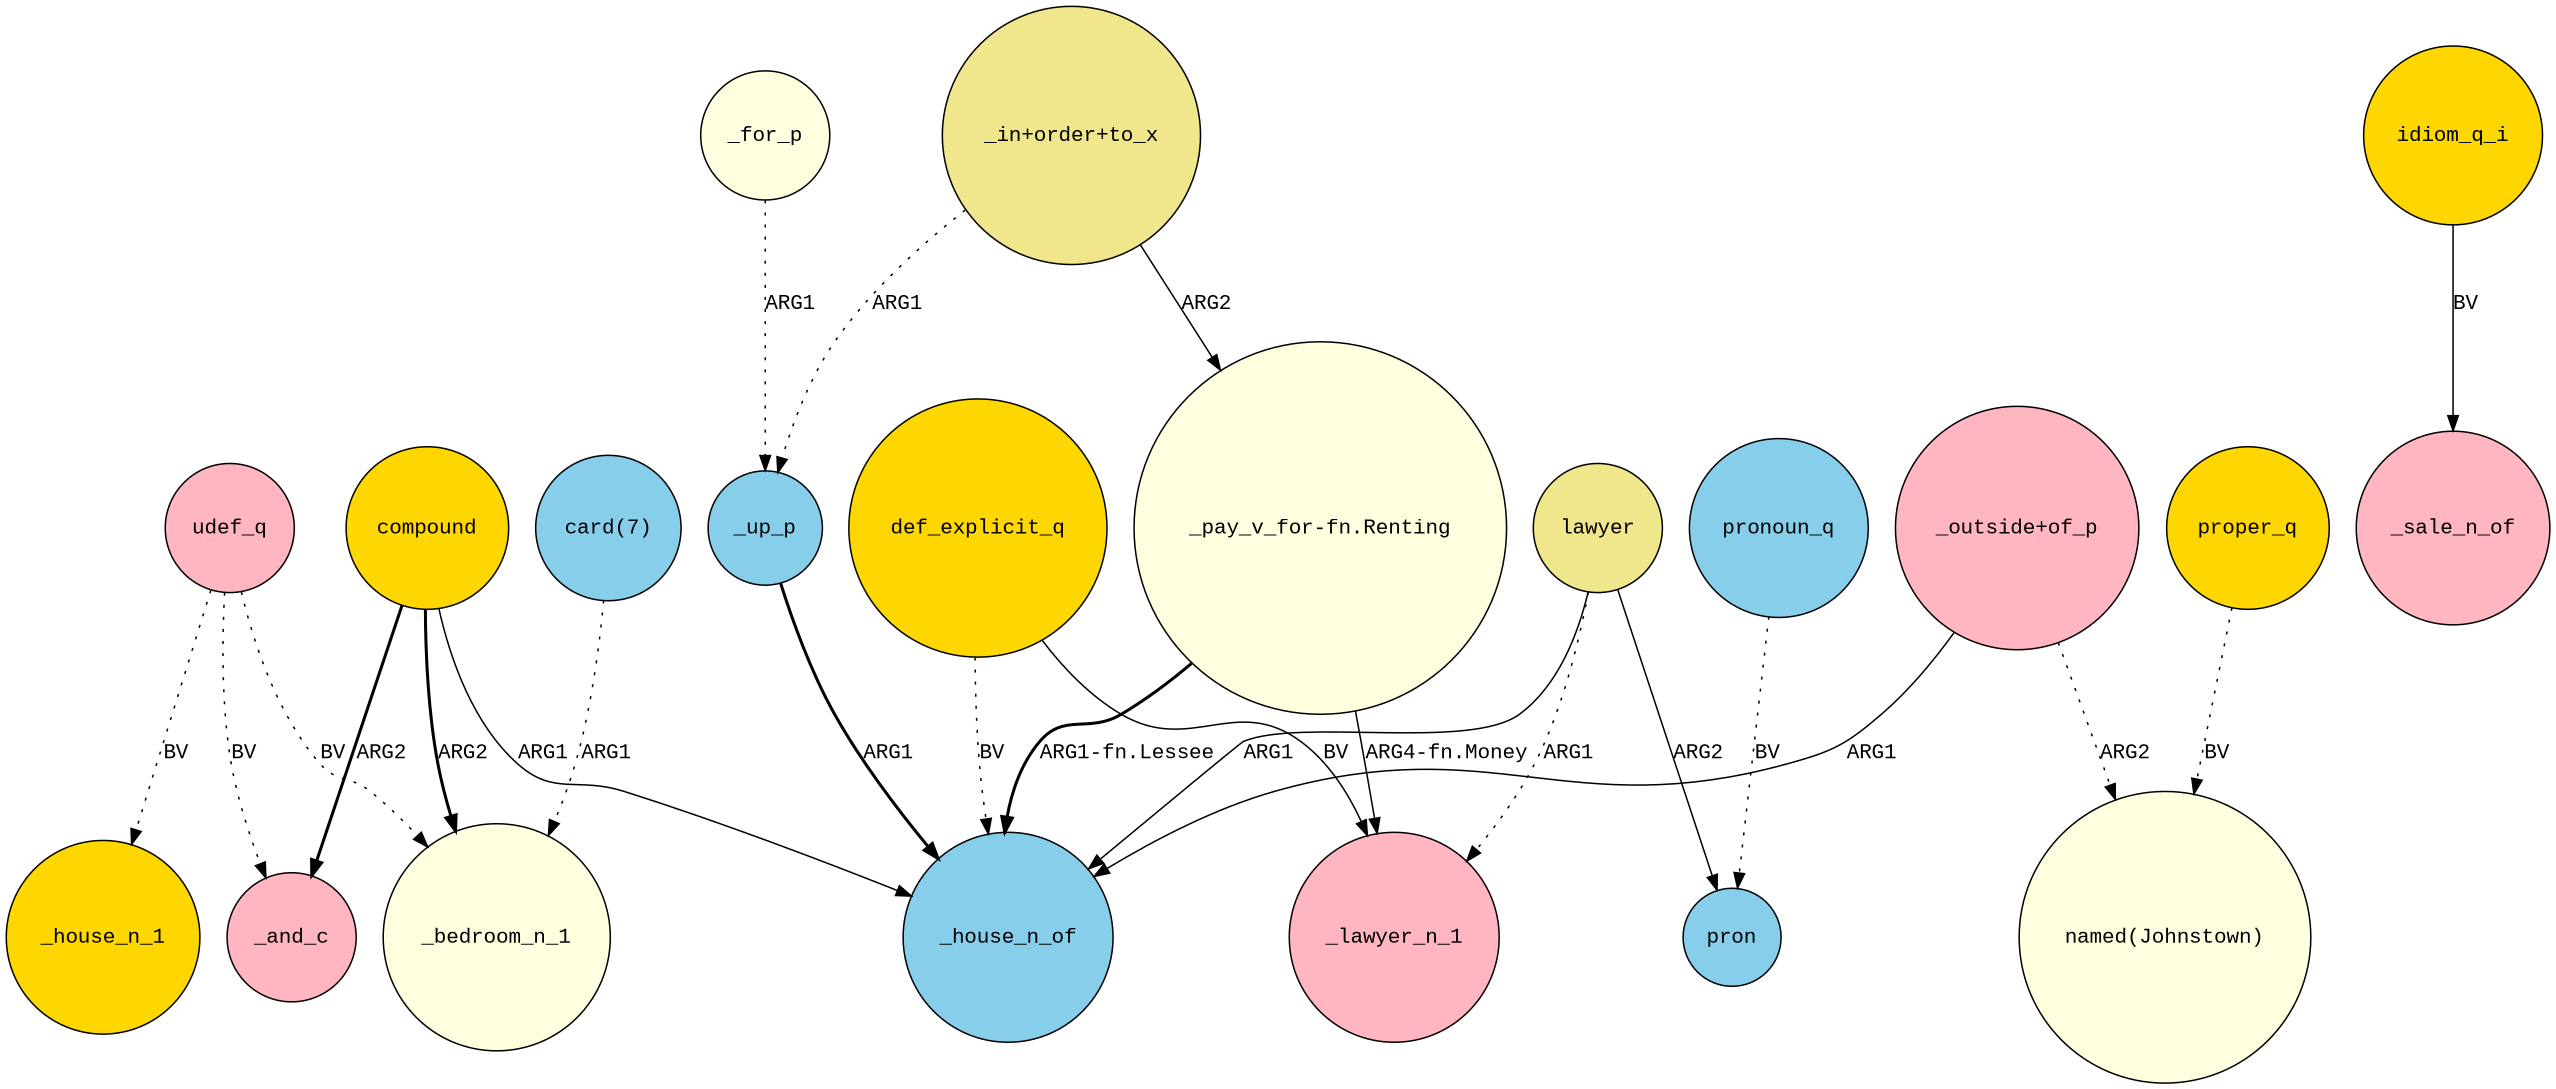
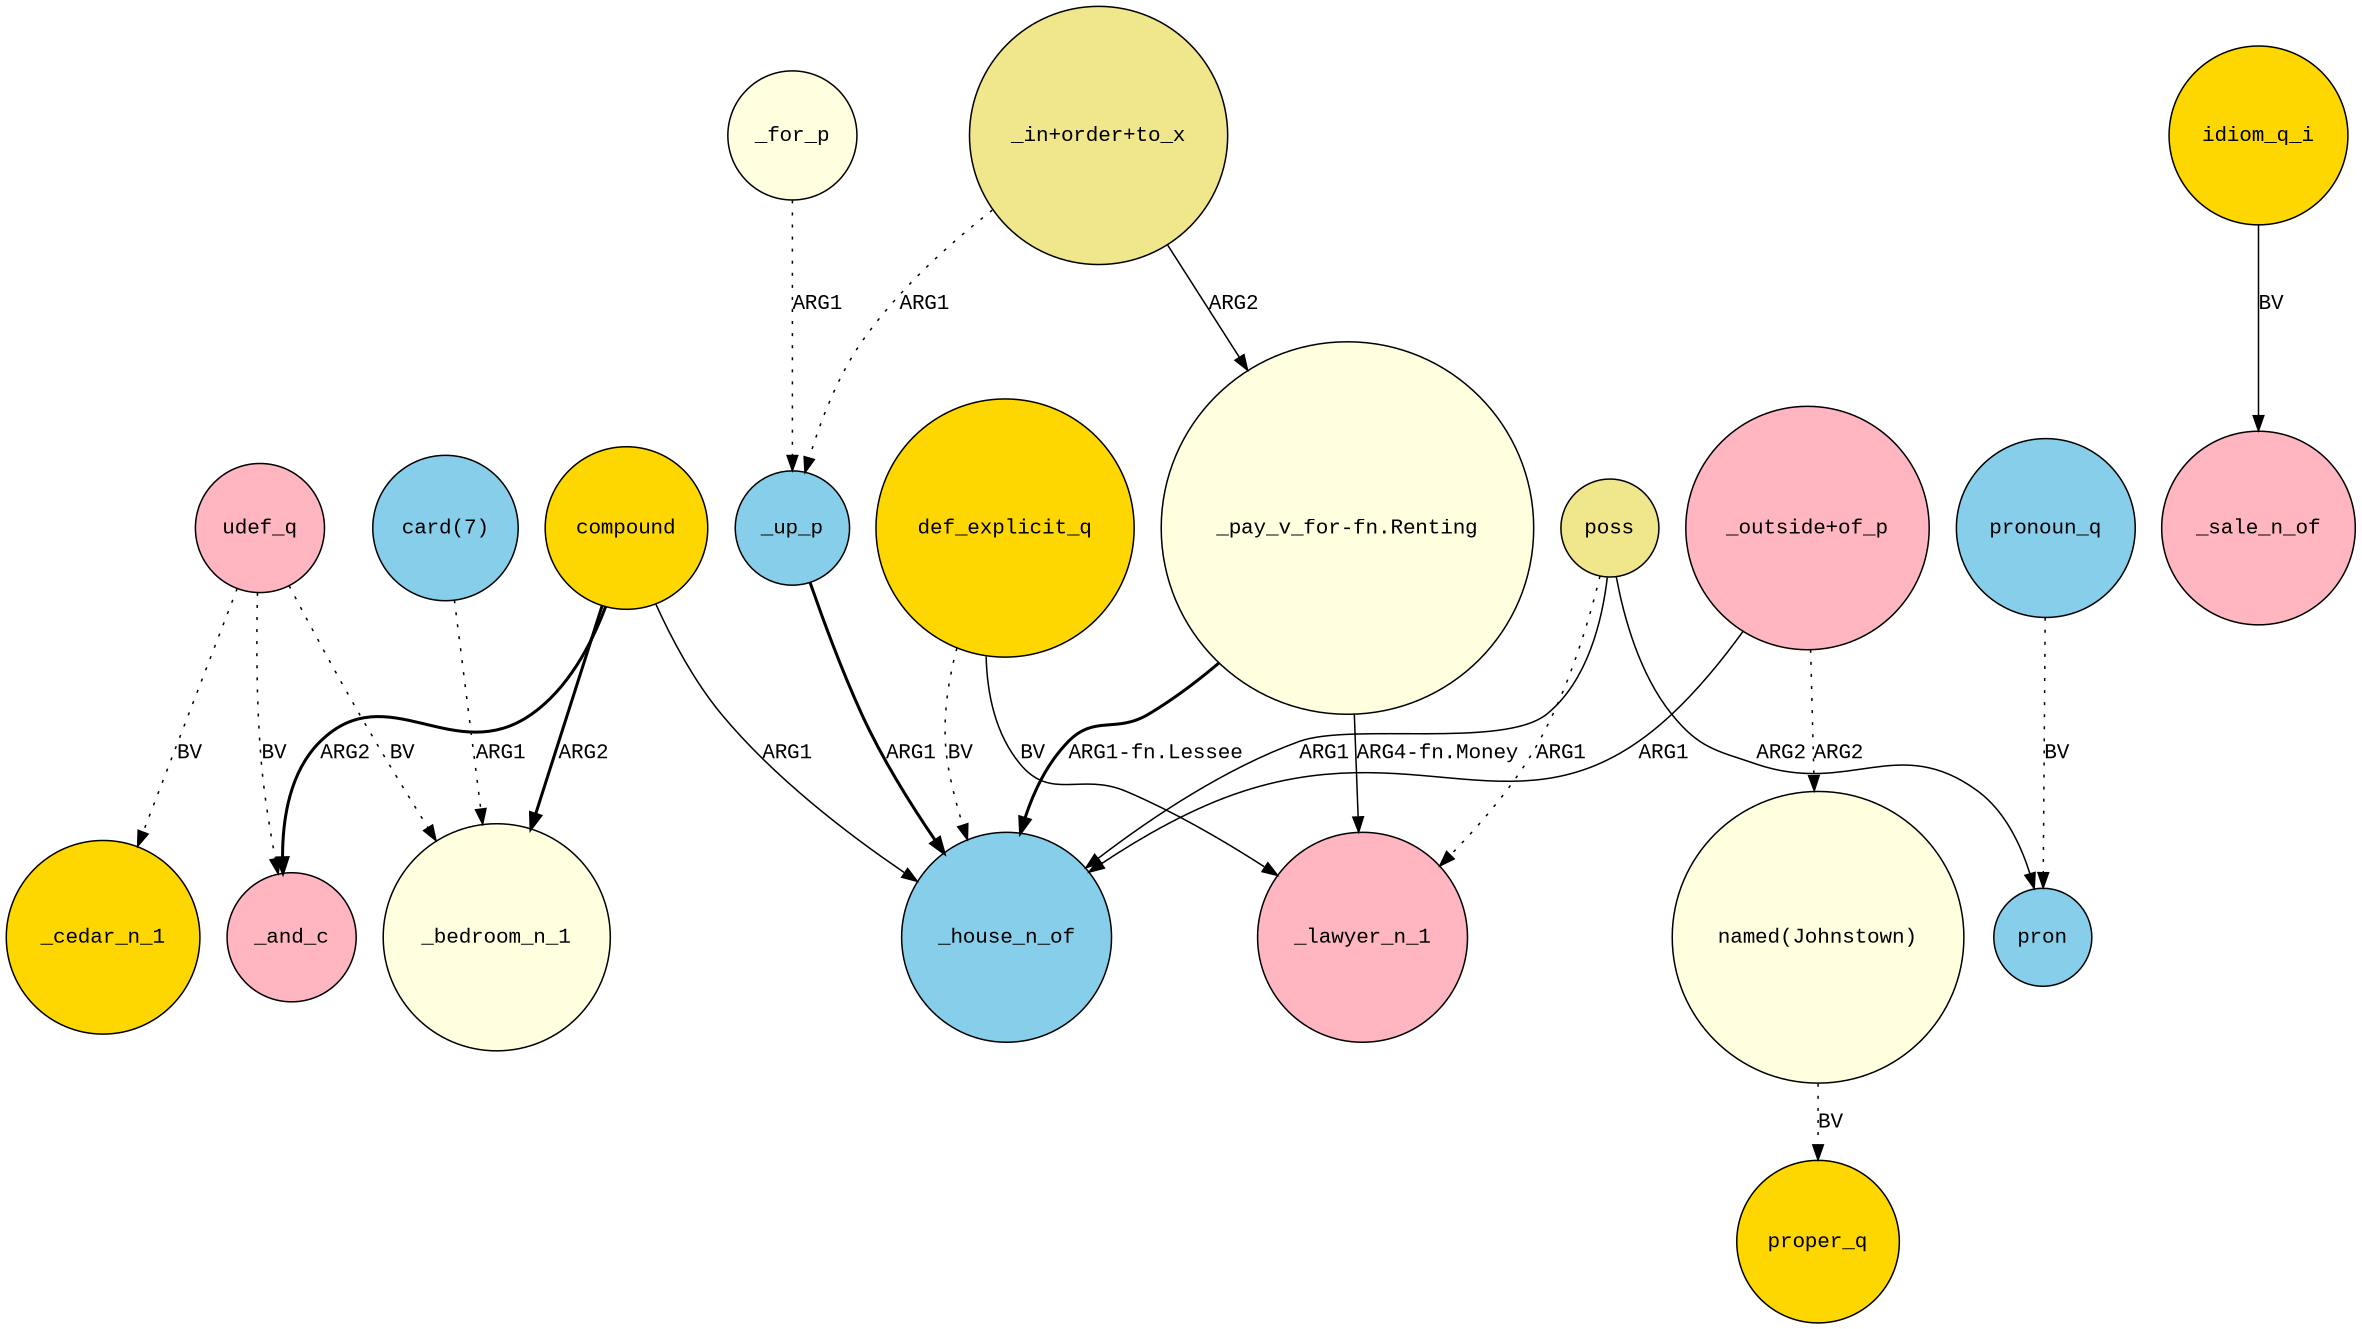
(1598, 528) -> (1610, 528)
(2215, 693) -> (1818, 1114)
(103, 937) -> (103, 937)
